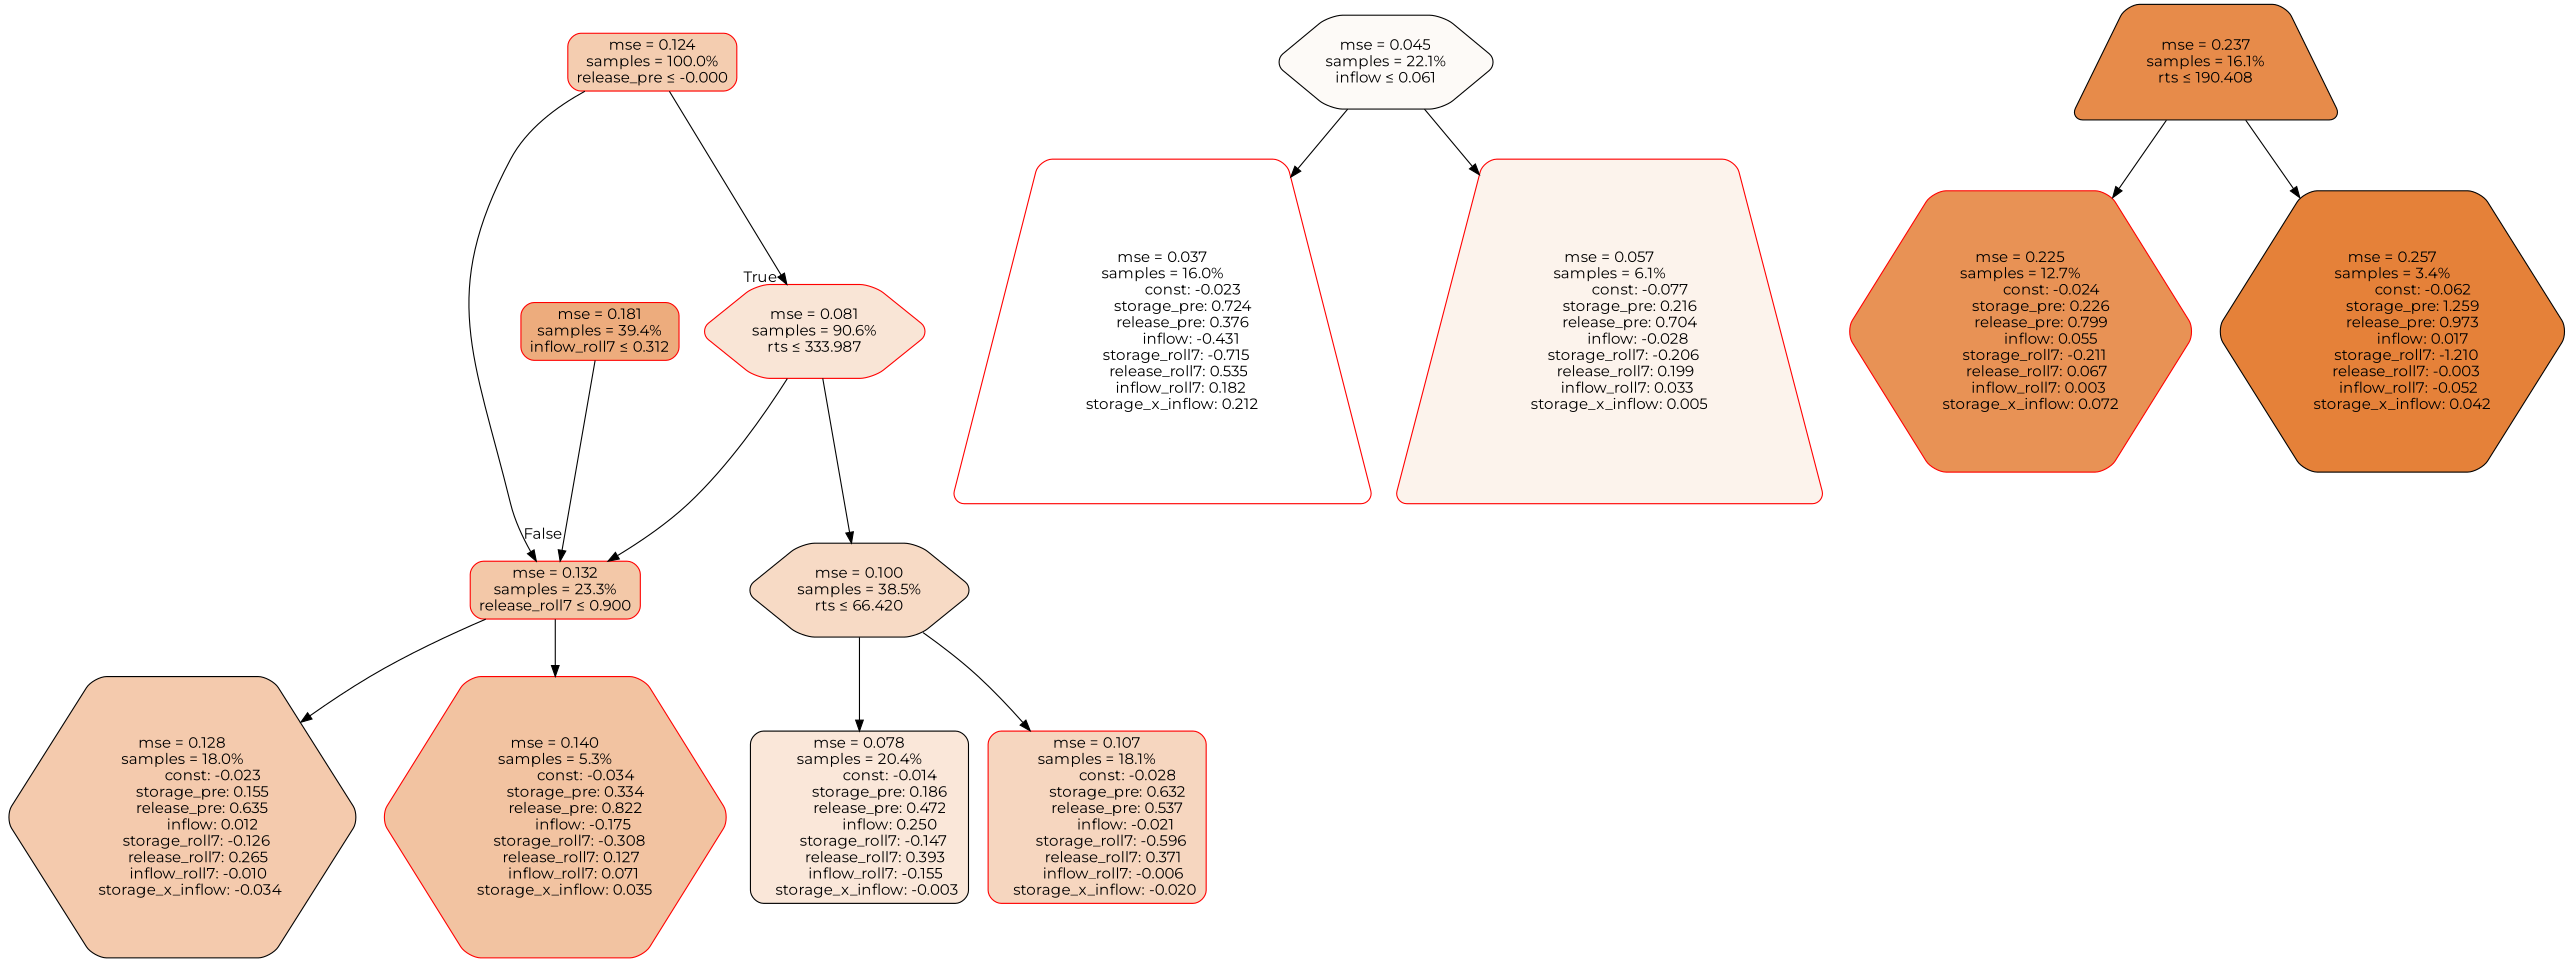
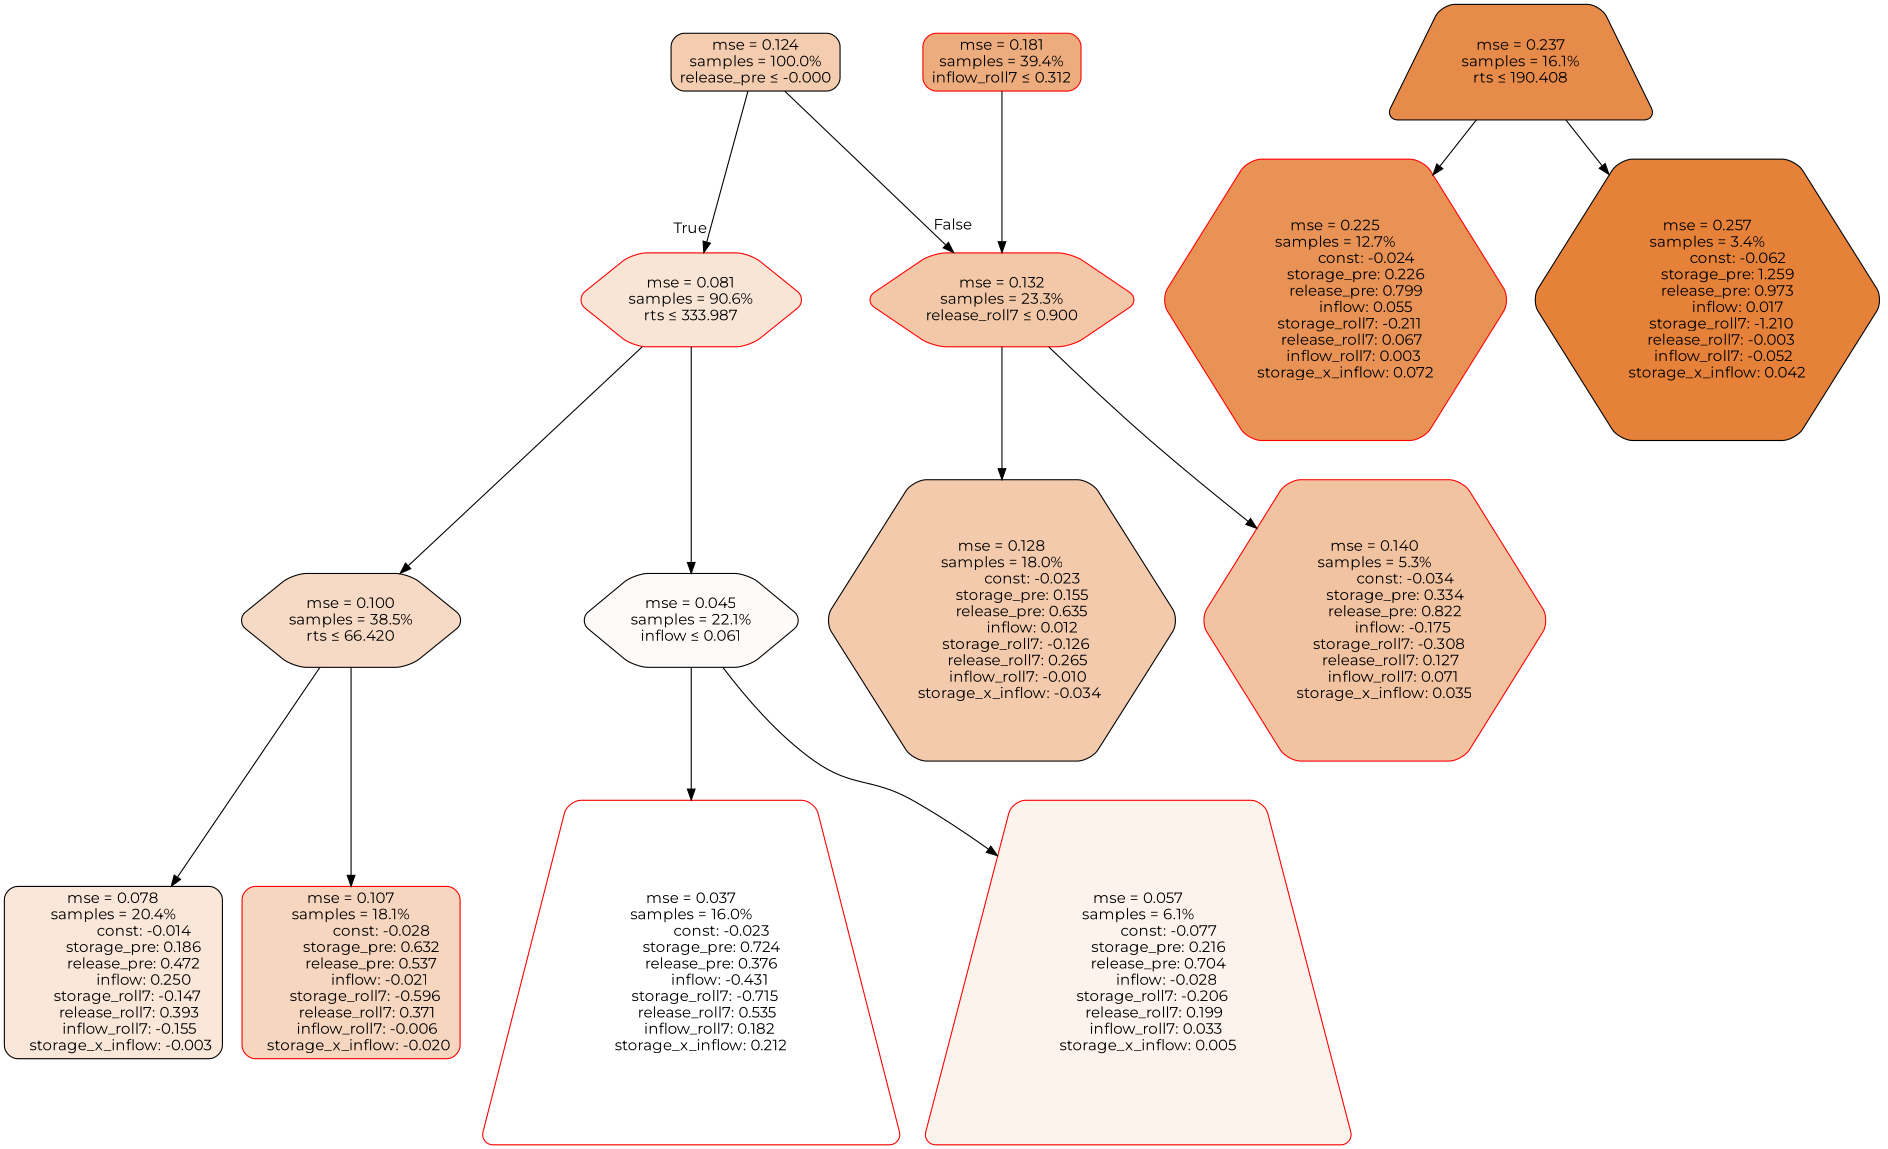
(652, 62) -> (756, 62)
(713, 478) -> (691, 455)
(555, 590) -> (1002, 300)
